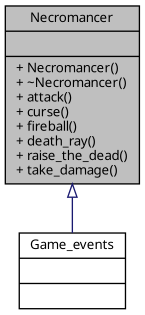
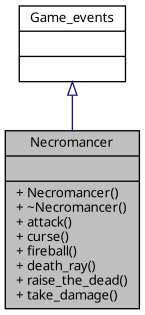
(72, 215) -> (72, 113)
